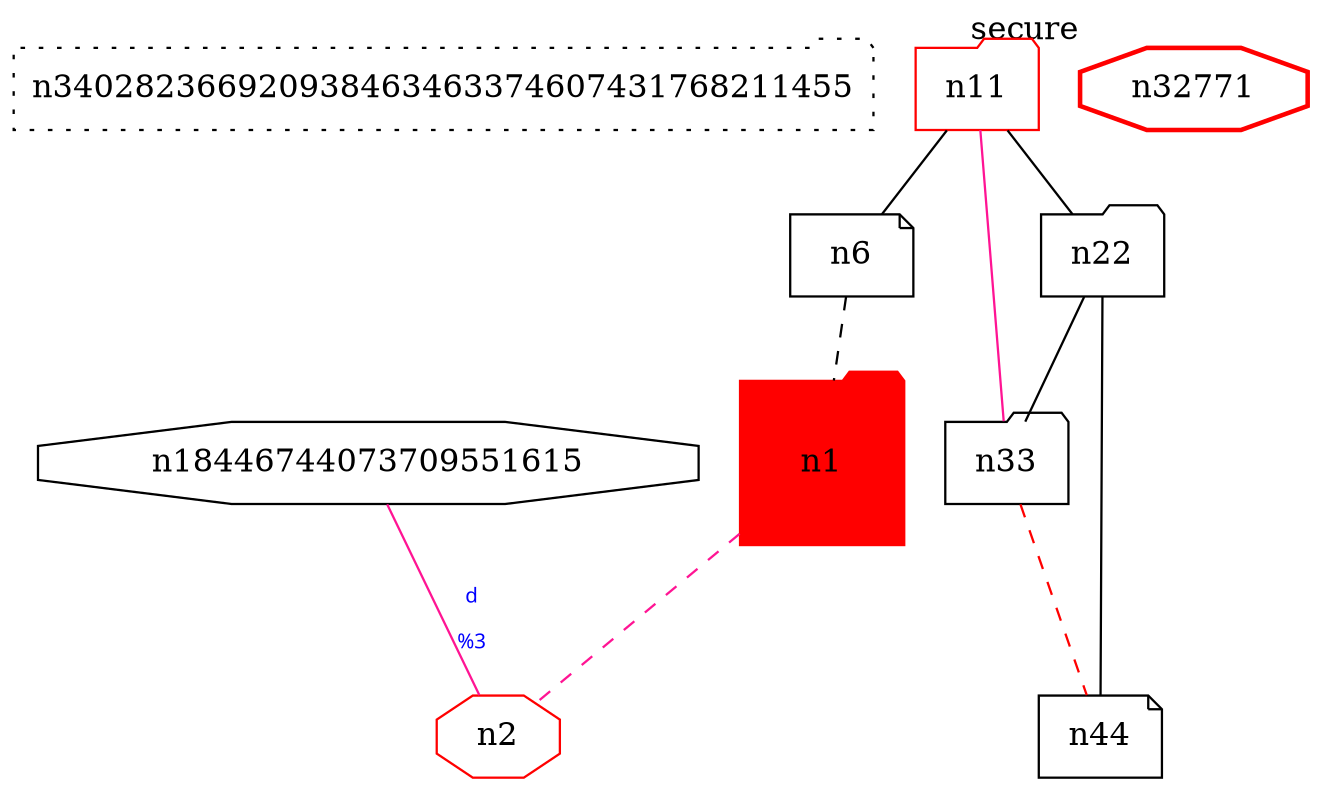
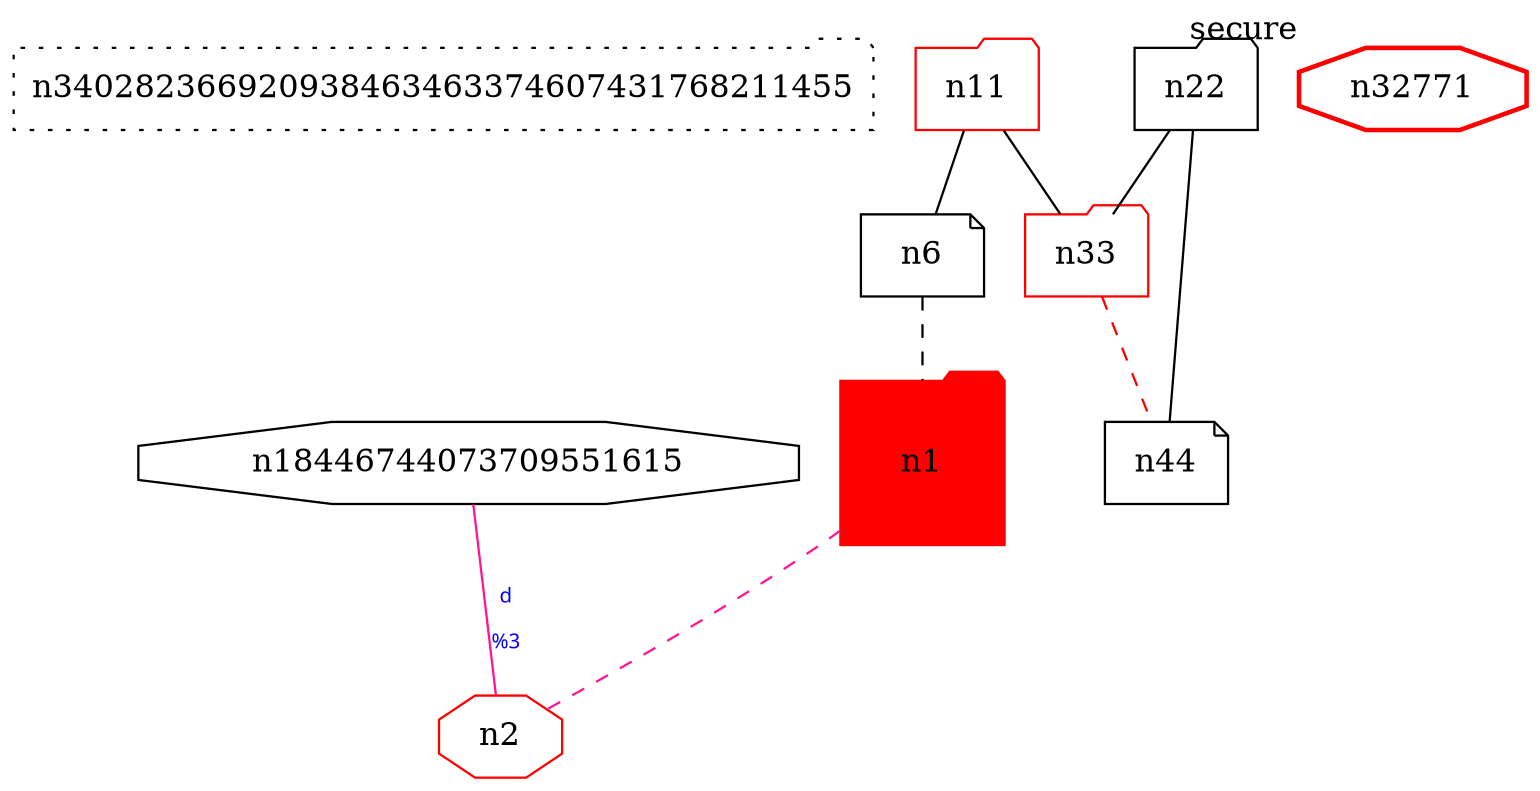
(1040, 172) -> none
(992, 276) -> (1032, 172)
(1007, 463) -> (1087, 255)
